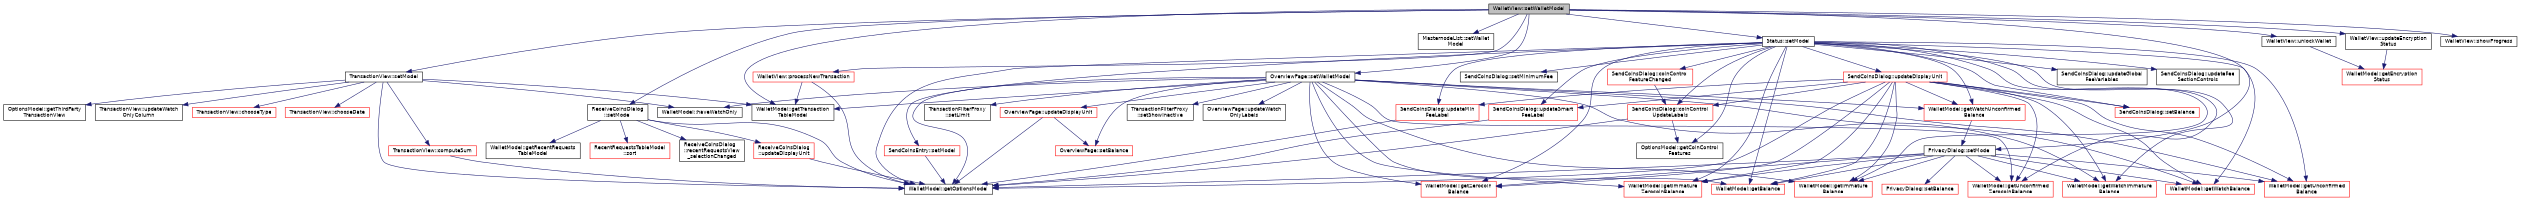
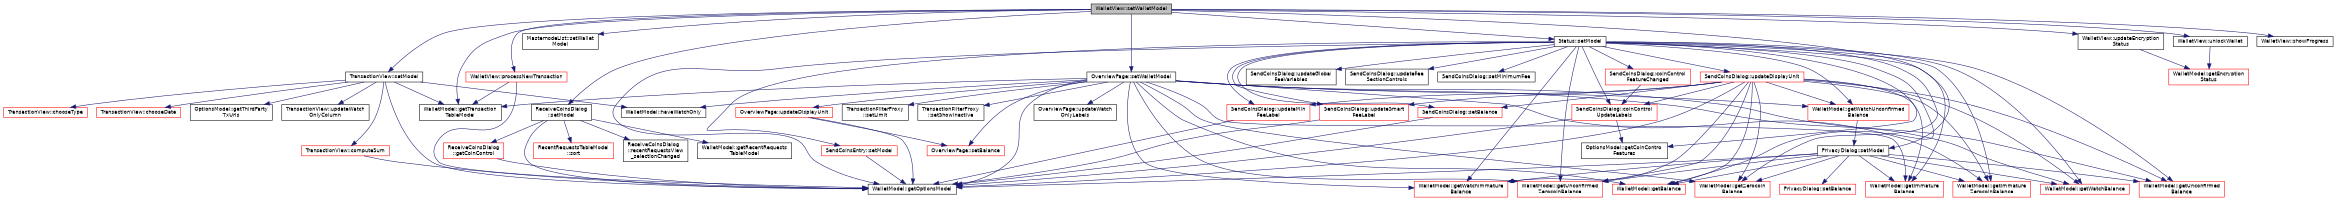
(45, 112) -> (231, 112)
(784, 151) -> (474, 151)
none -> (1210, 153)
